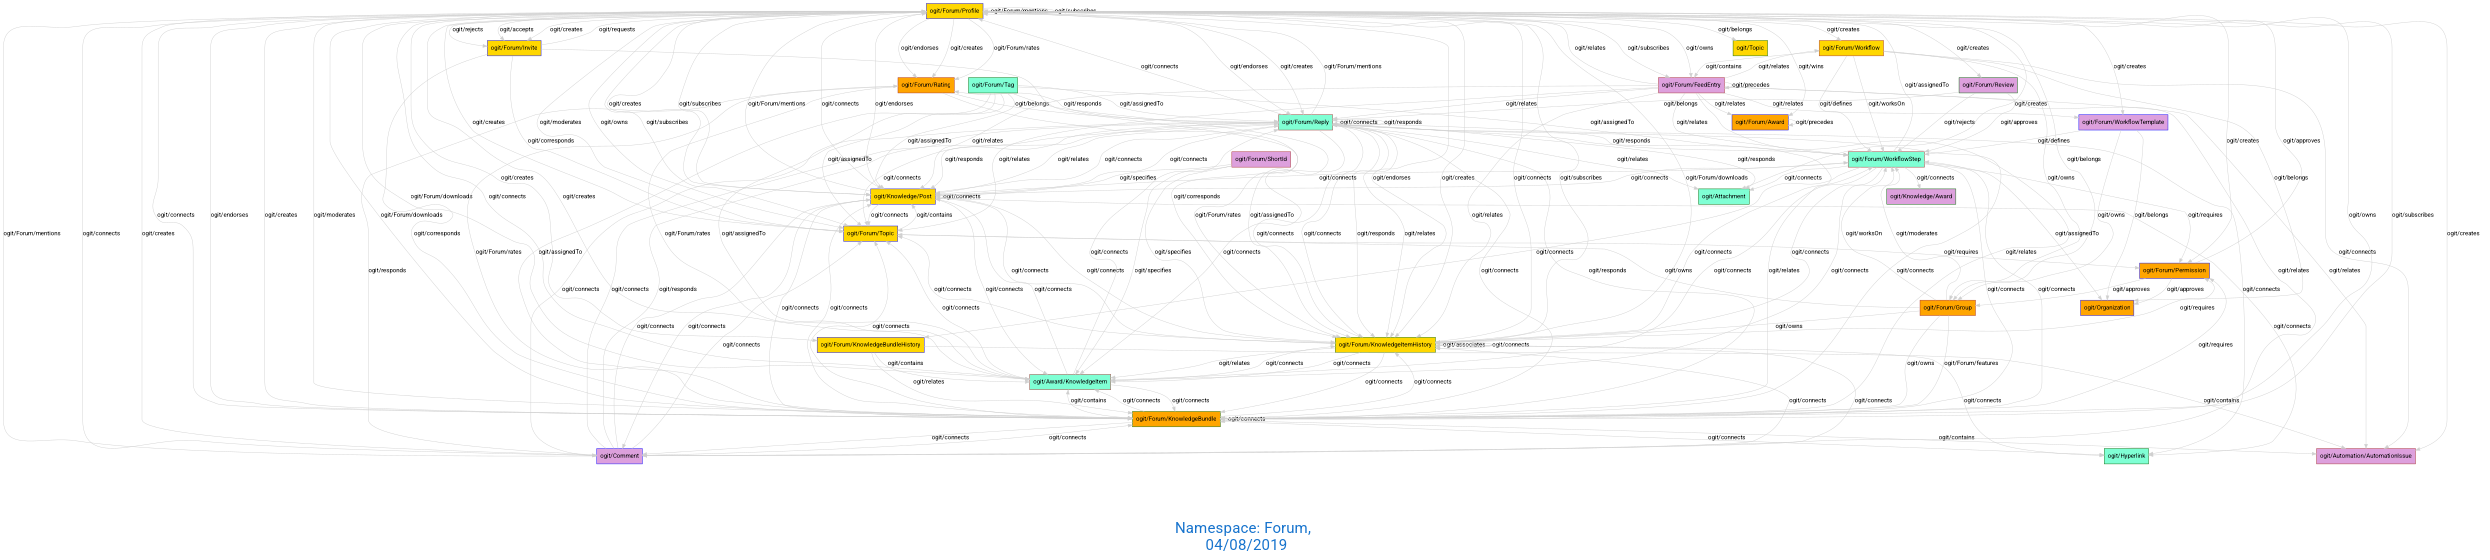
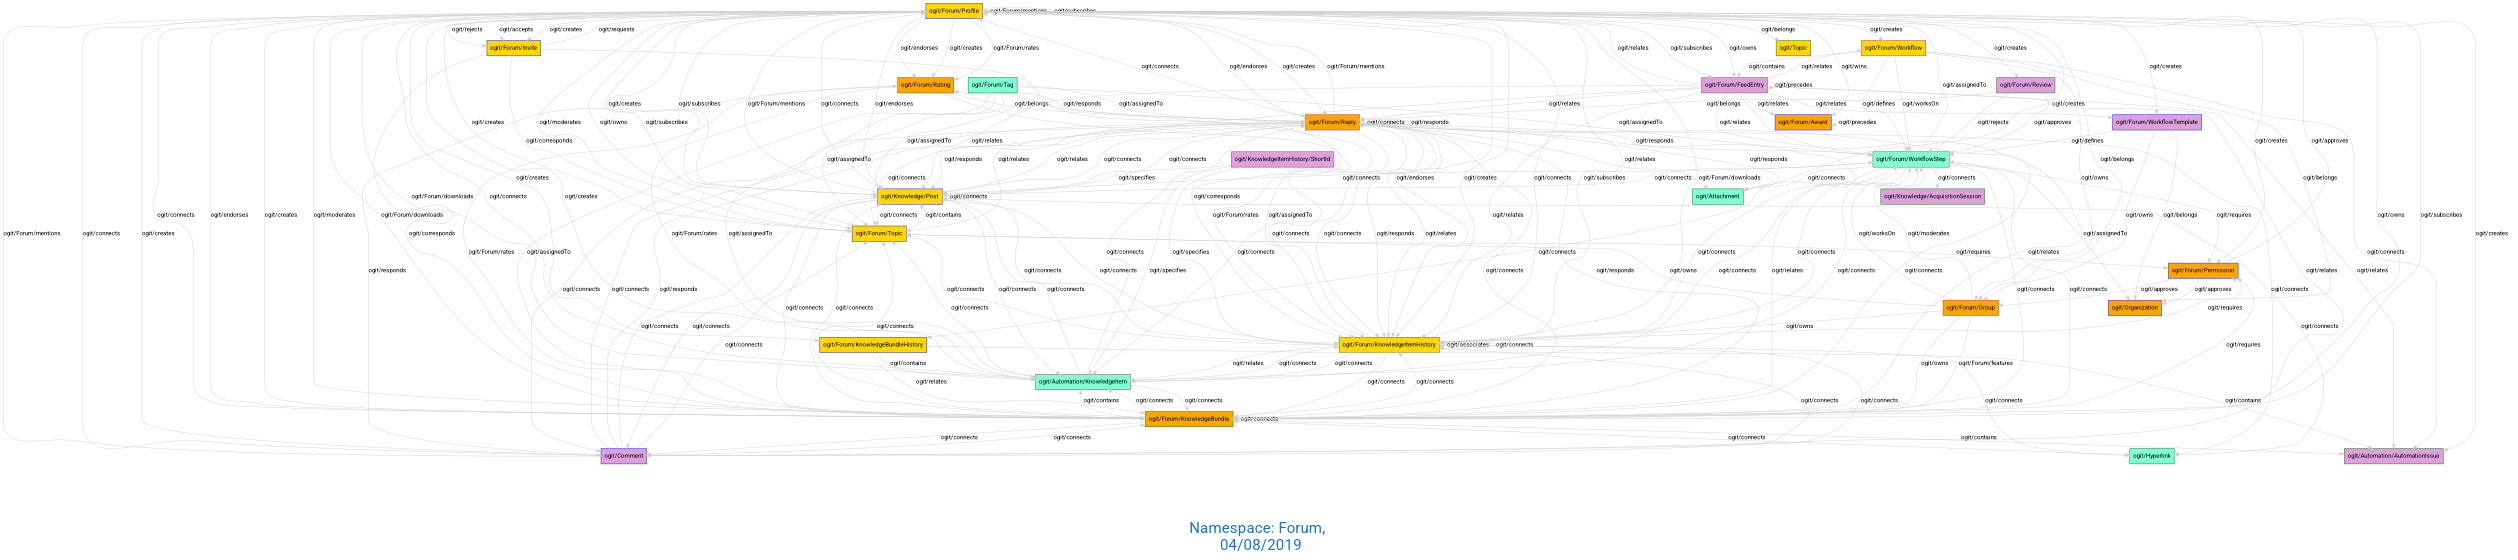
(1306, 122) -> (1332, 122)
(1261, 159) -> (1283, 159)
(1921, 197) -> (1933, 197)
(1070, 382) -> (1083, 382)
(2366, 456) -> (2394, 456)
